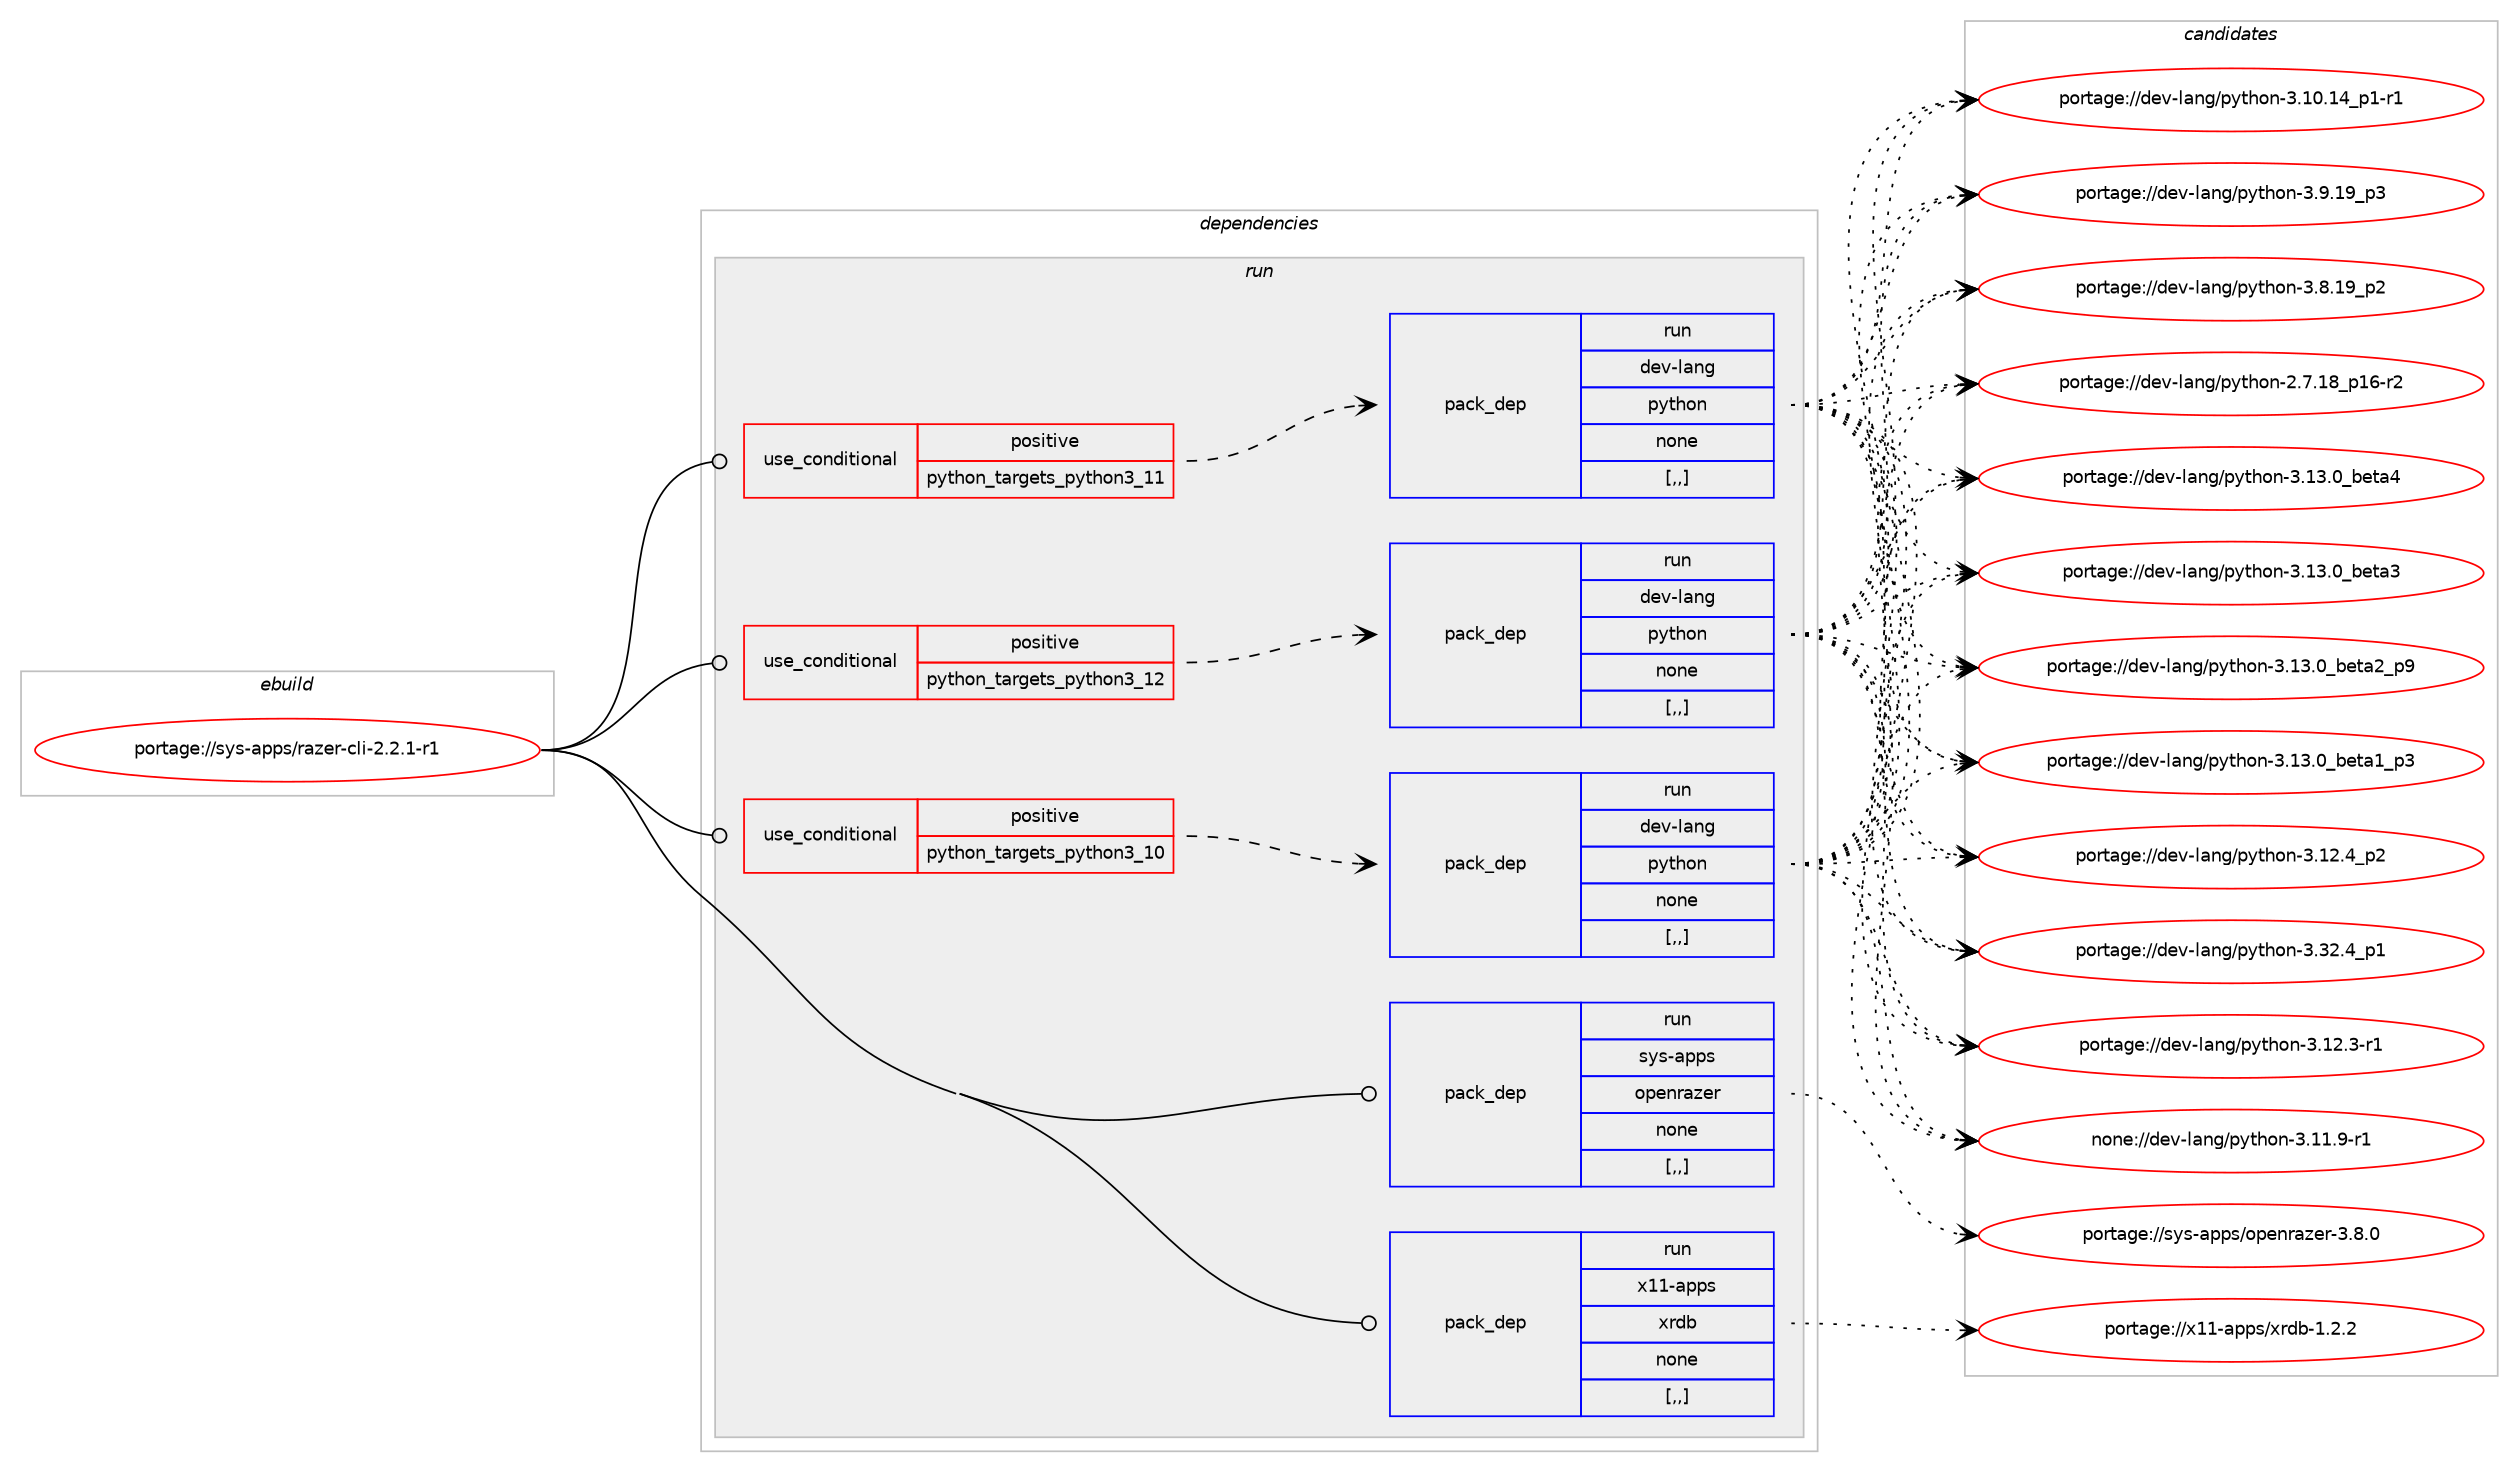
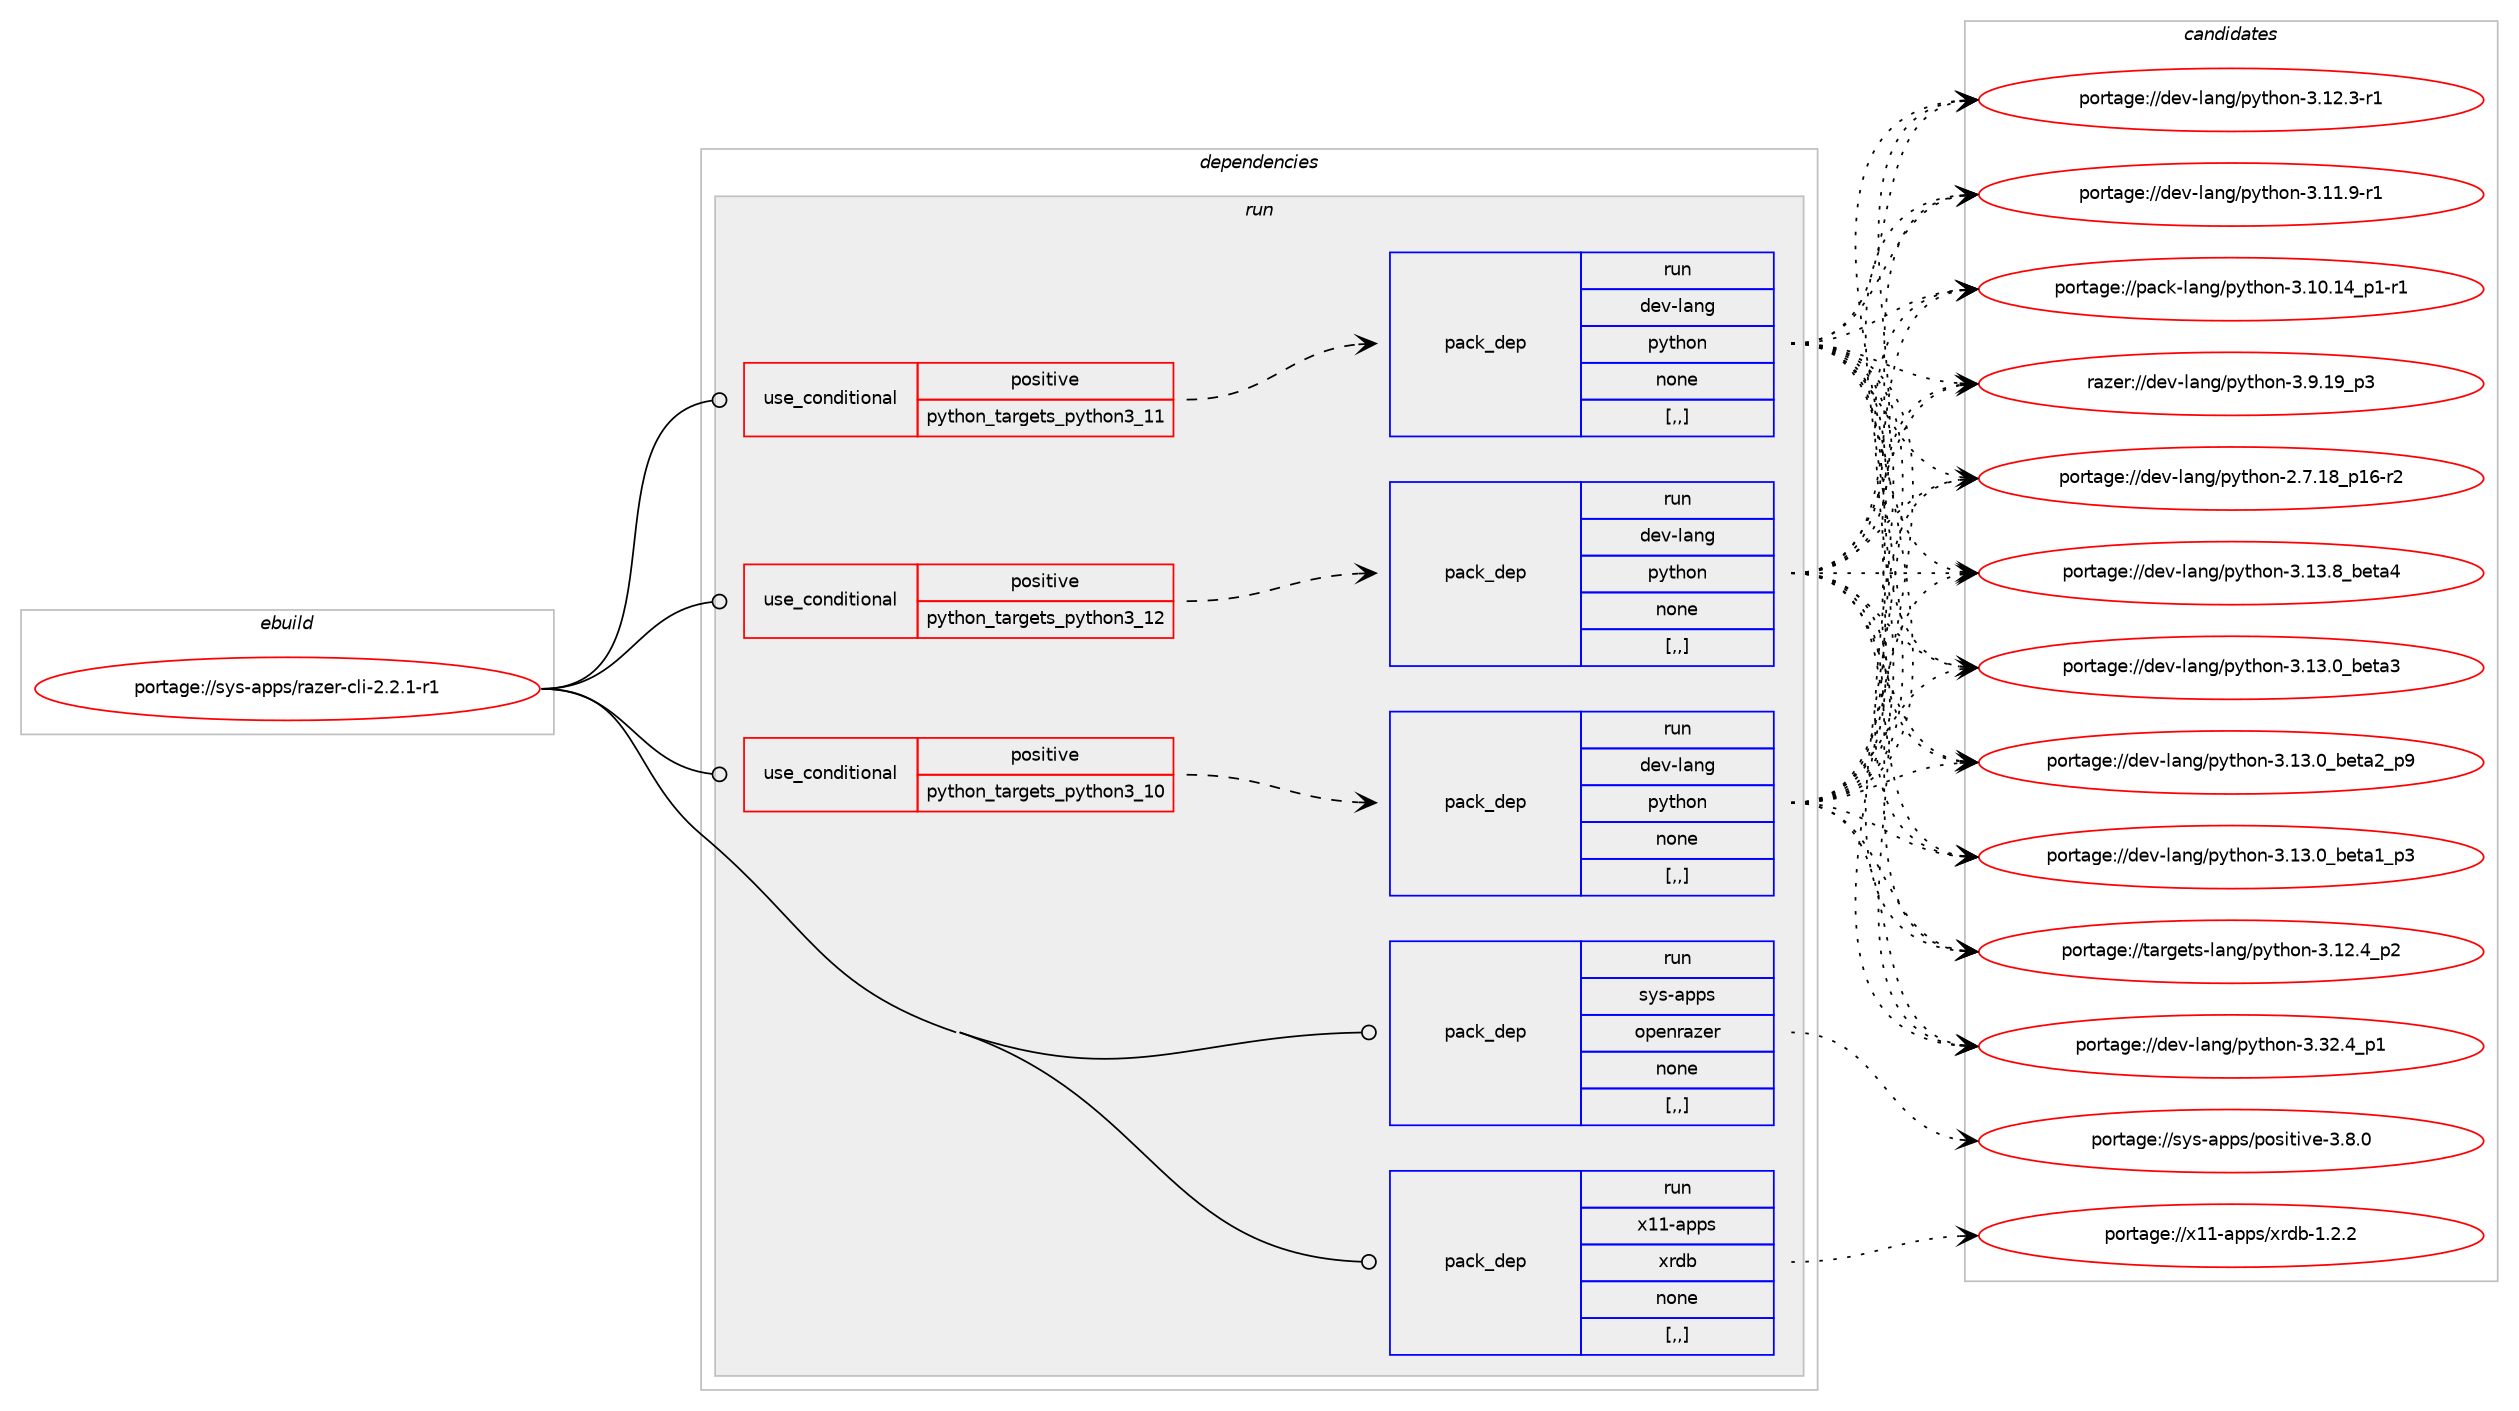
(2231, 100) -> (2231, 289)
(2231, 195) -> (2231, 384)
(2231, 289) -> none
(2231, 479) -> (2231, 573)
(2231, 857) -> (2231, 952)
(2231, 1141) -> (2231, 195)
(2231, 1236) -> (2231, 1141)
